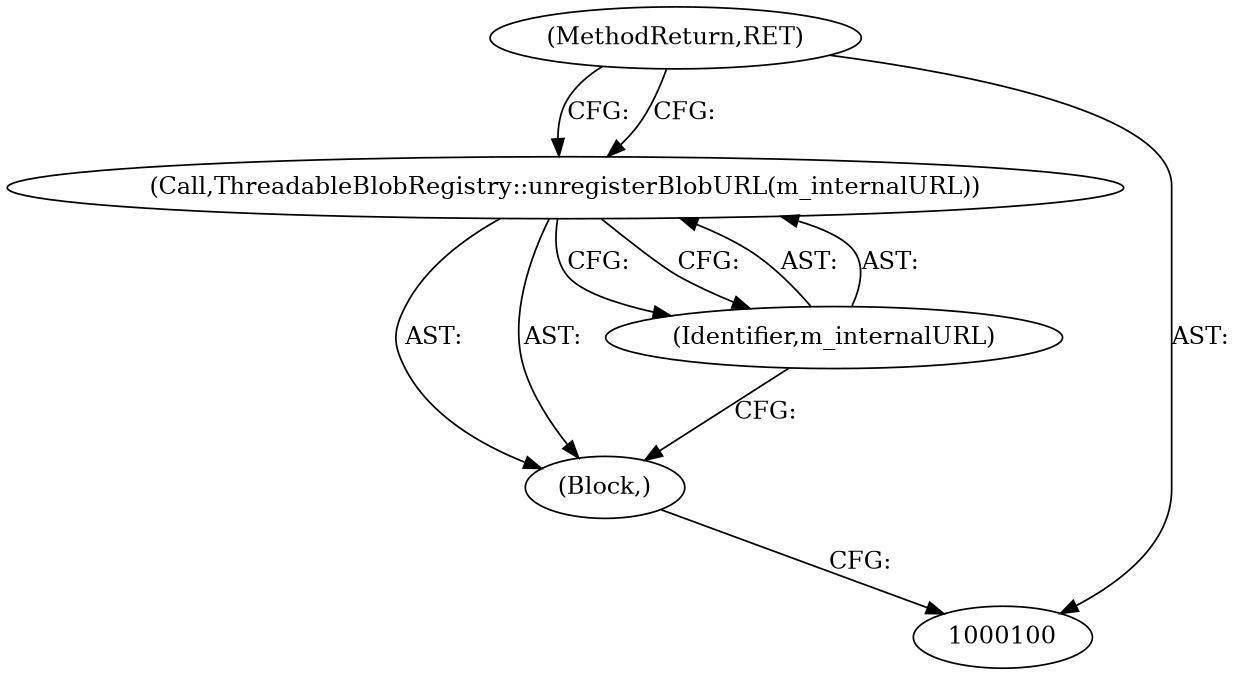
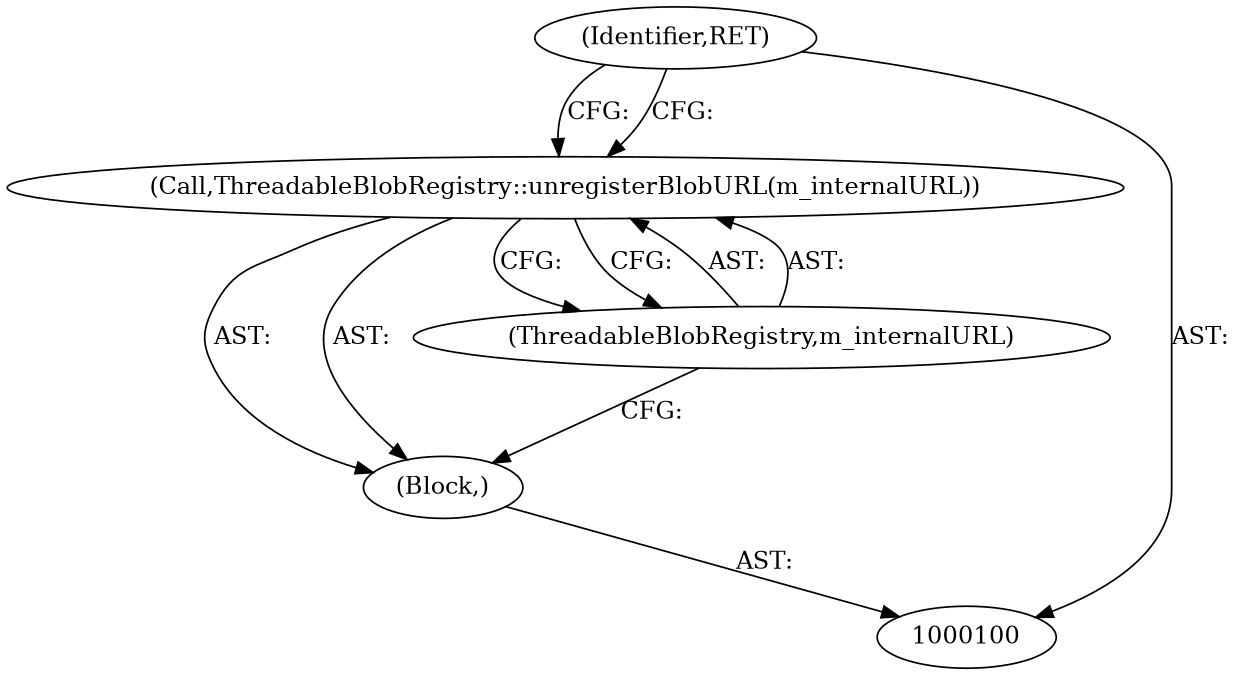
(676, 38) -> (676, 38)
(834, 338) -> (762, 338)
(864, 562) -> (769, 562)
